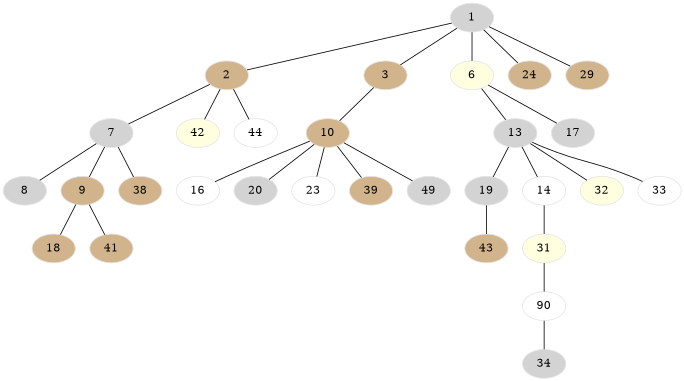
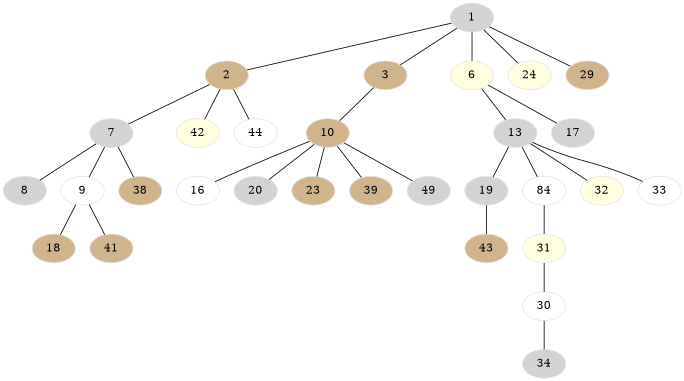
(530, 75) -> (530, 75)
(83, 191) -> (83, 191)
(313, 191) -> (313, 191)
(544, 191) -> (544, 191)
(544, 306) -> (544, 306)
